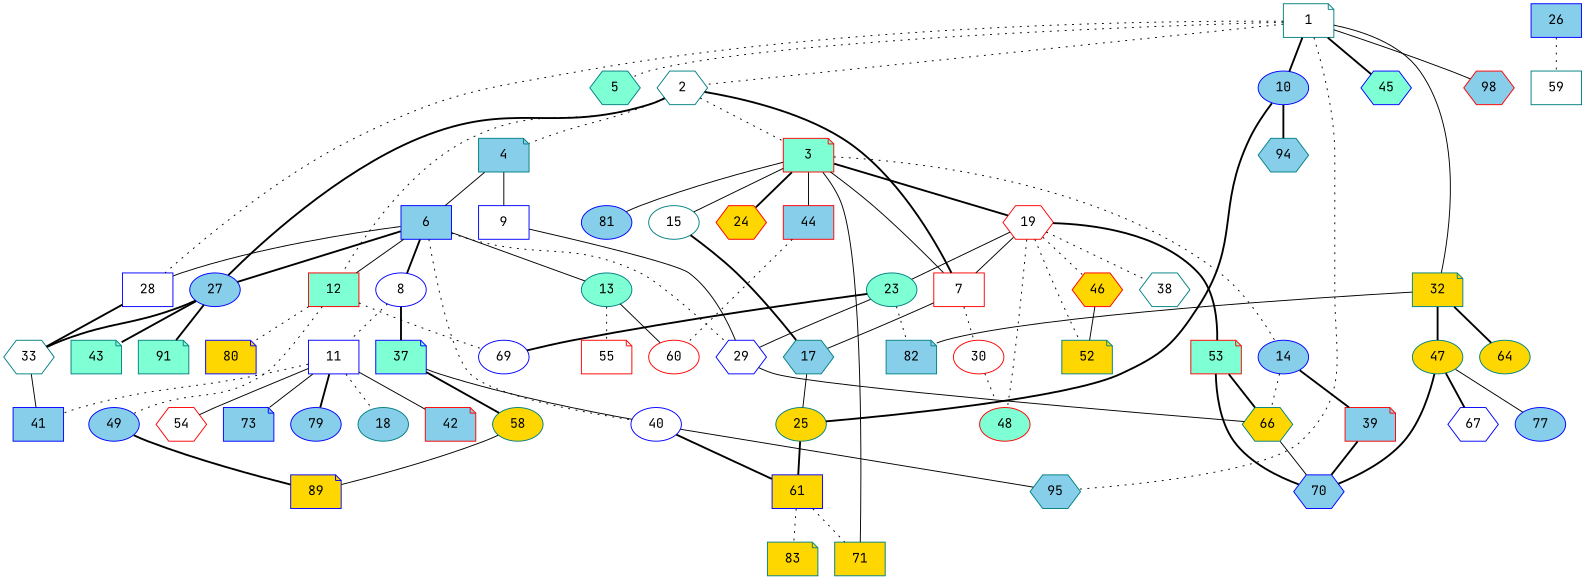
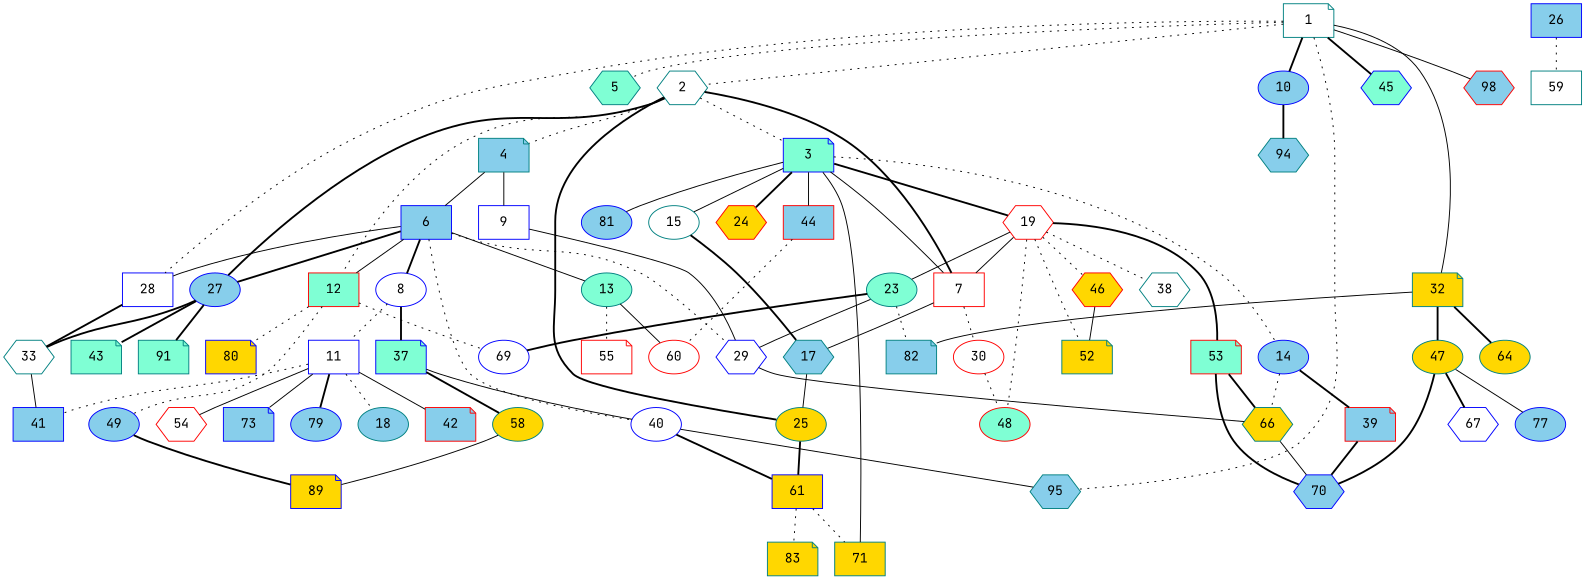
(809, 155) -> (809, 155)
(1132, 369) -> (554, 319)
